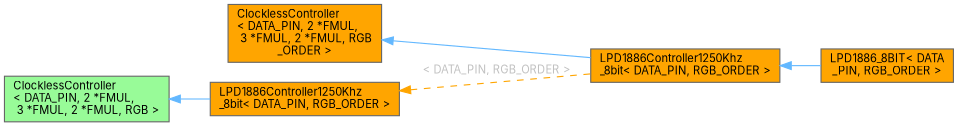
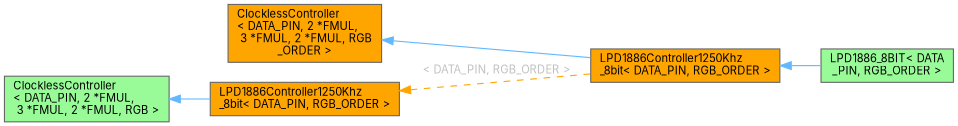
(887, 66) -> (887, 66)
